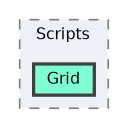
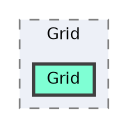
(64, 35) -> (64, 35)
